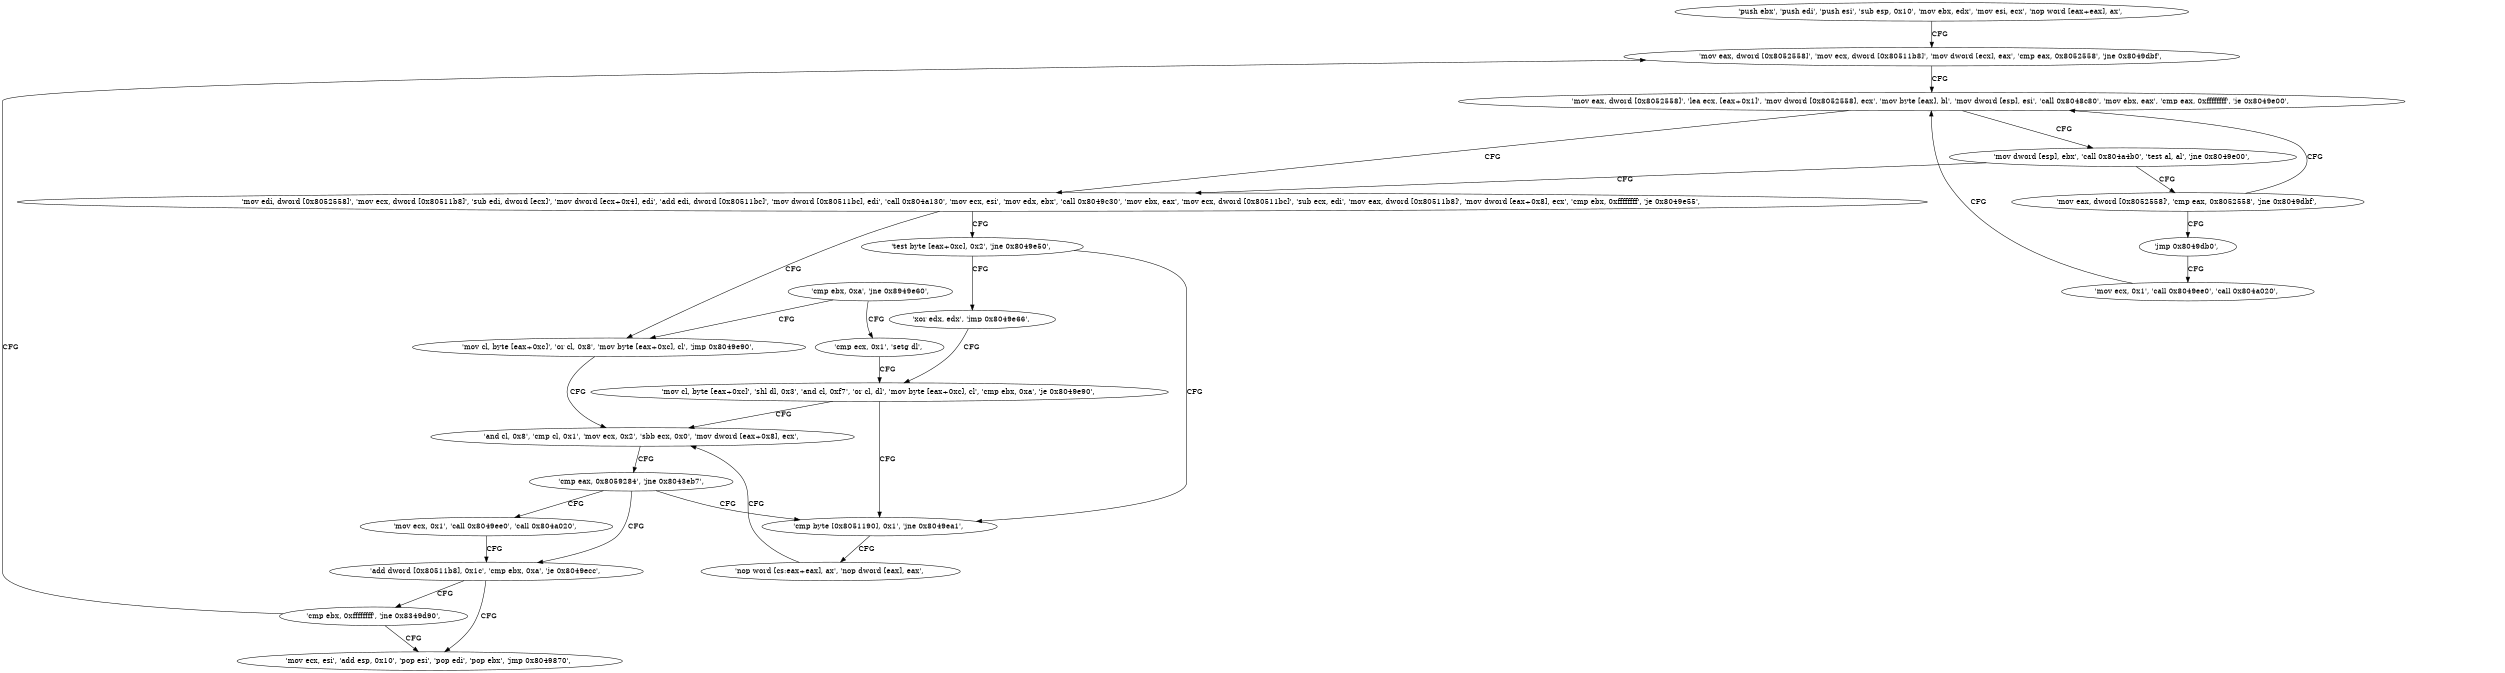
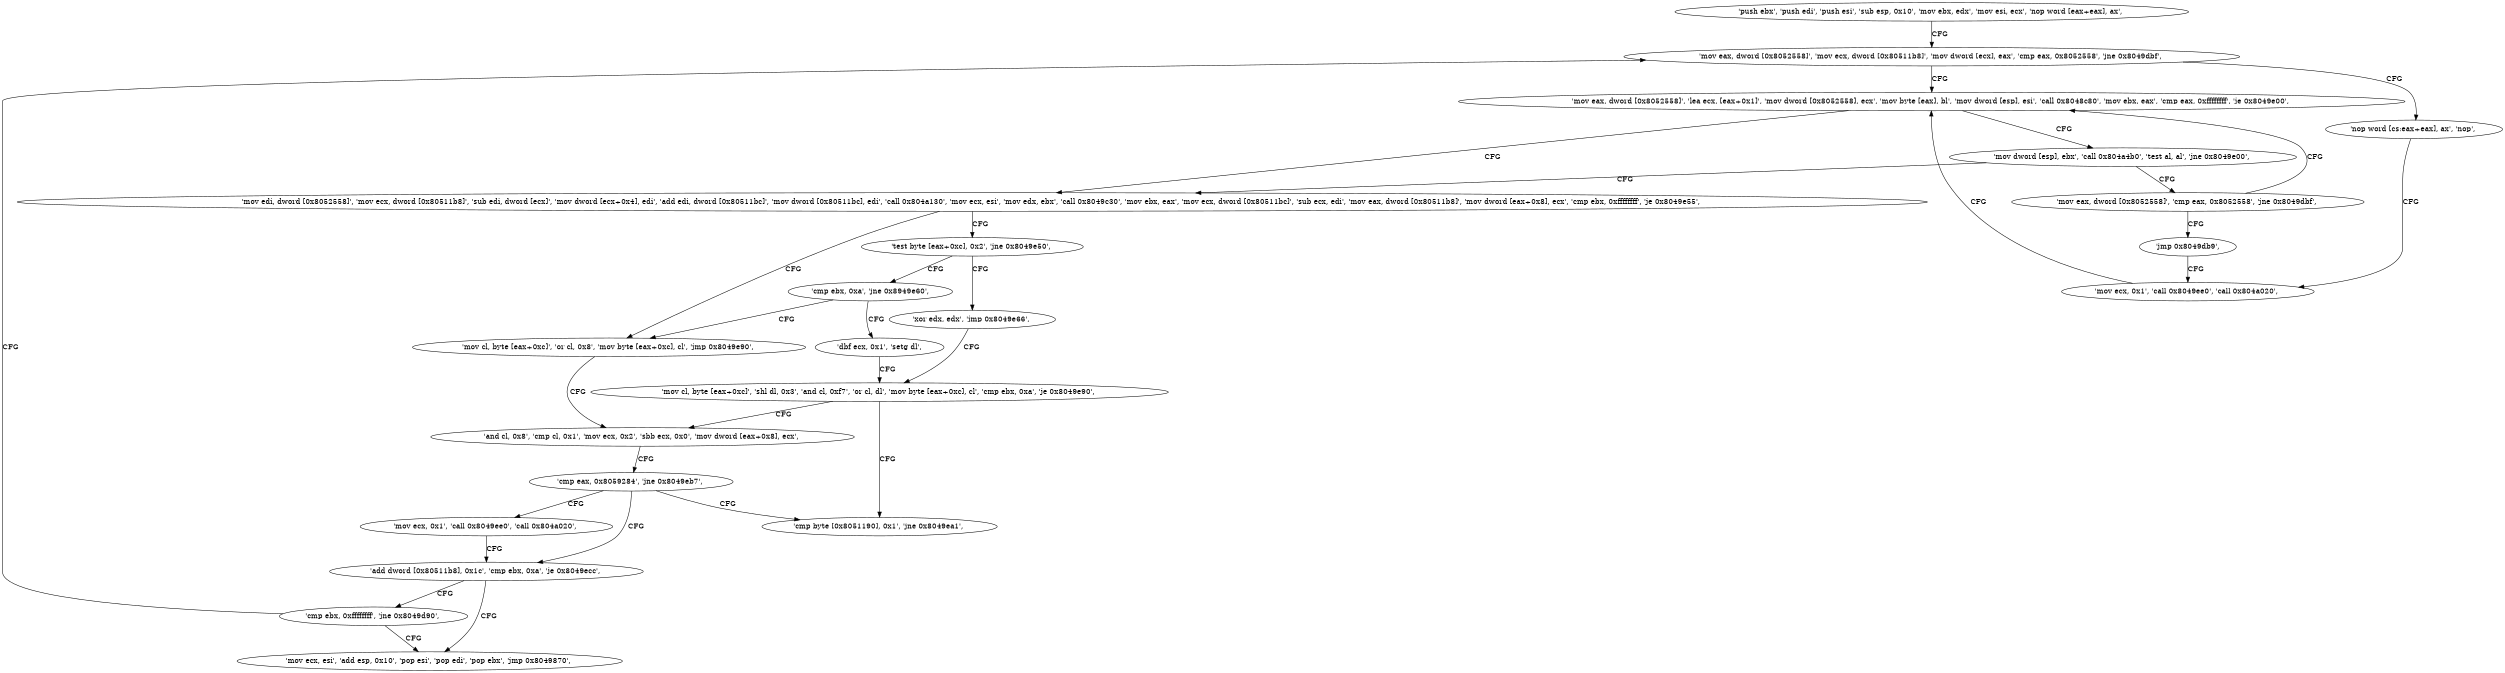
none -> (2414, 129)
(2188, 247) -> (2188, 247)
(880, 347) -> (880, 347)
(1187, 430) -> (924, 268)
(631, 482) -> (631, 482)
(831, 571) -> none
(374, 616) -> (374, 616)
